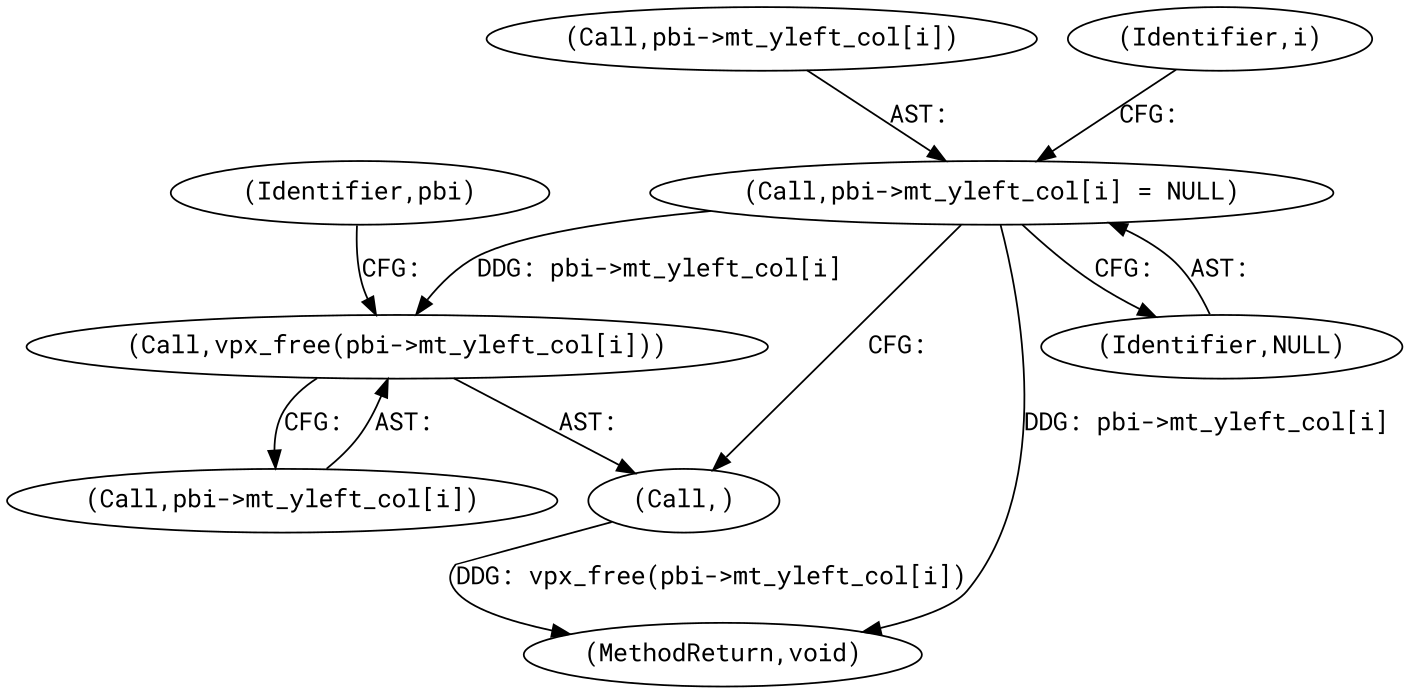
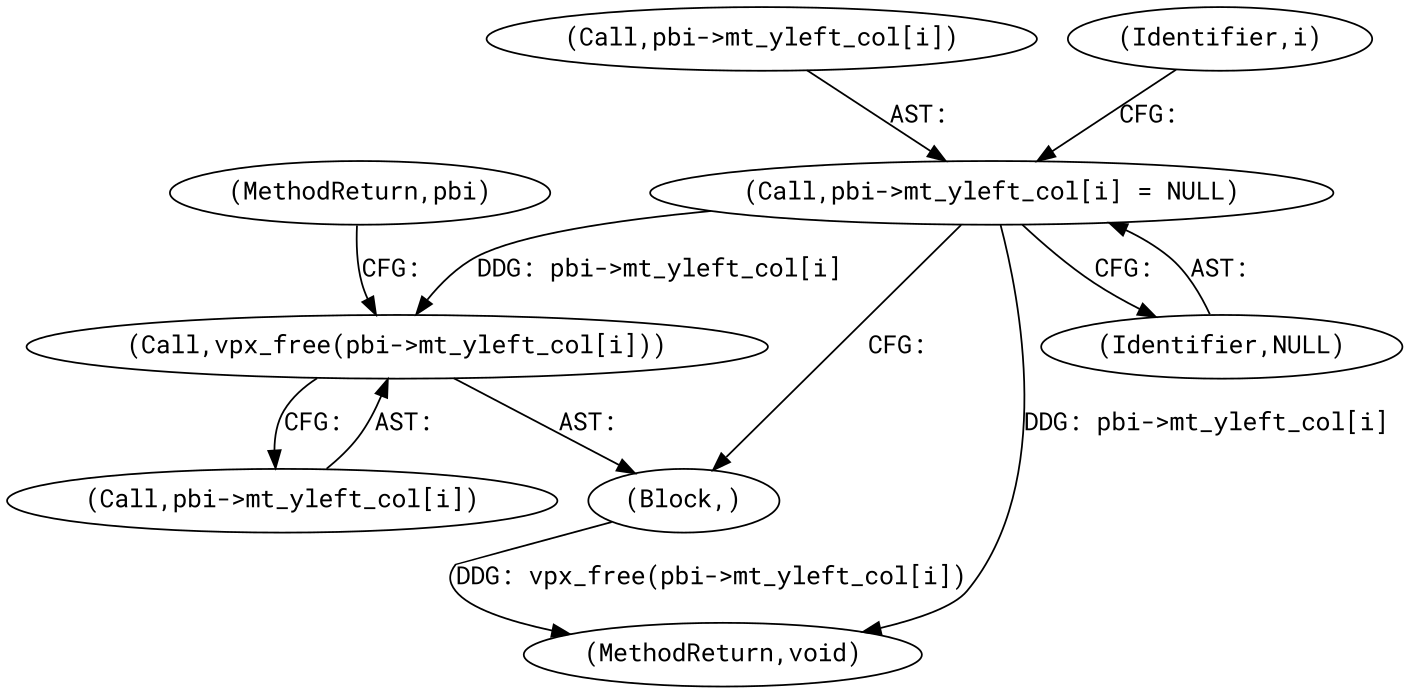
(360, 193) -> (360, 193)
(684, 501) -> (684, 501)
